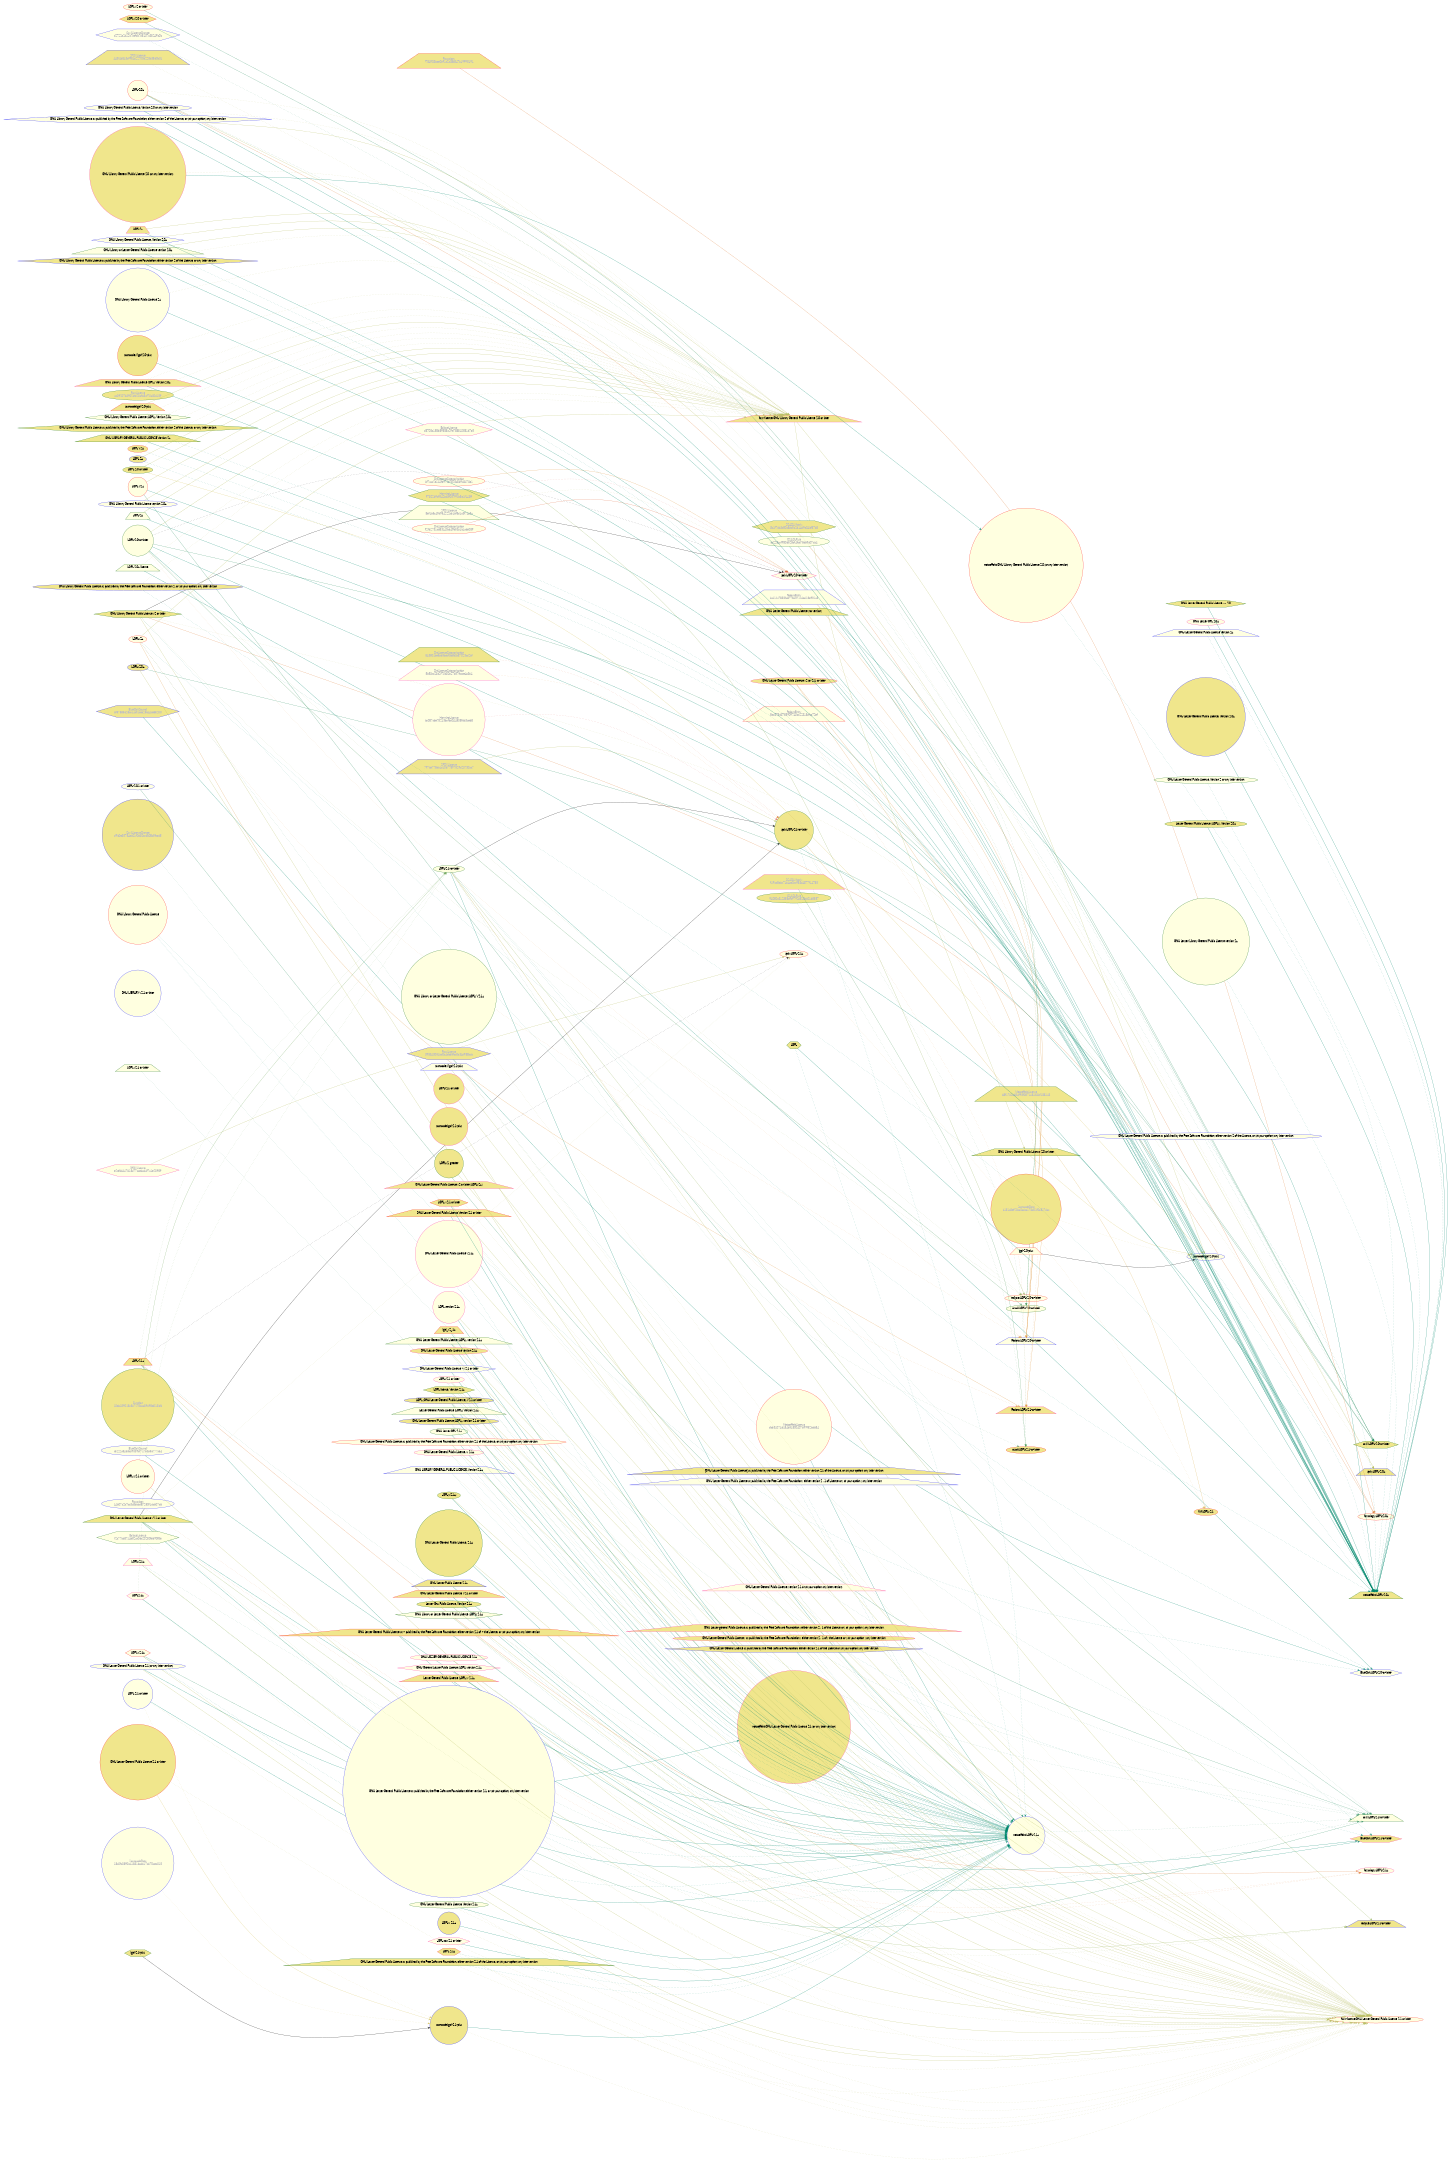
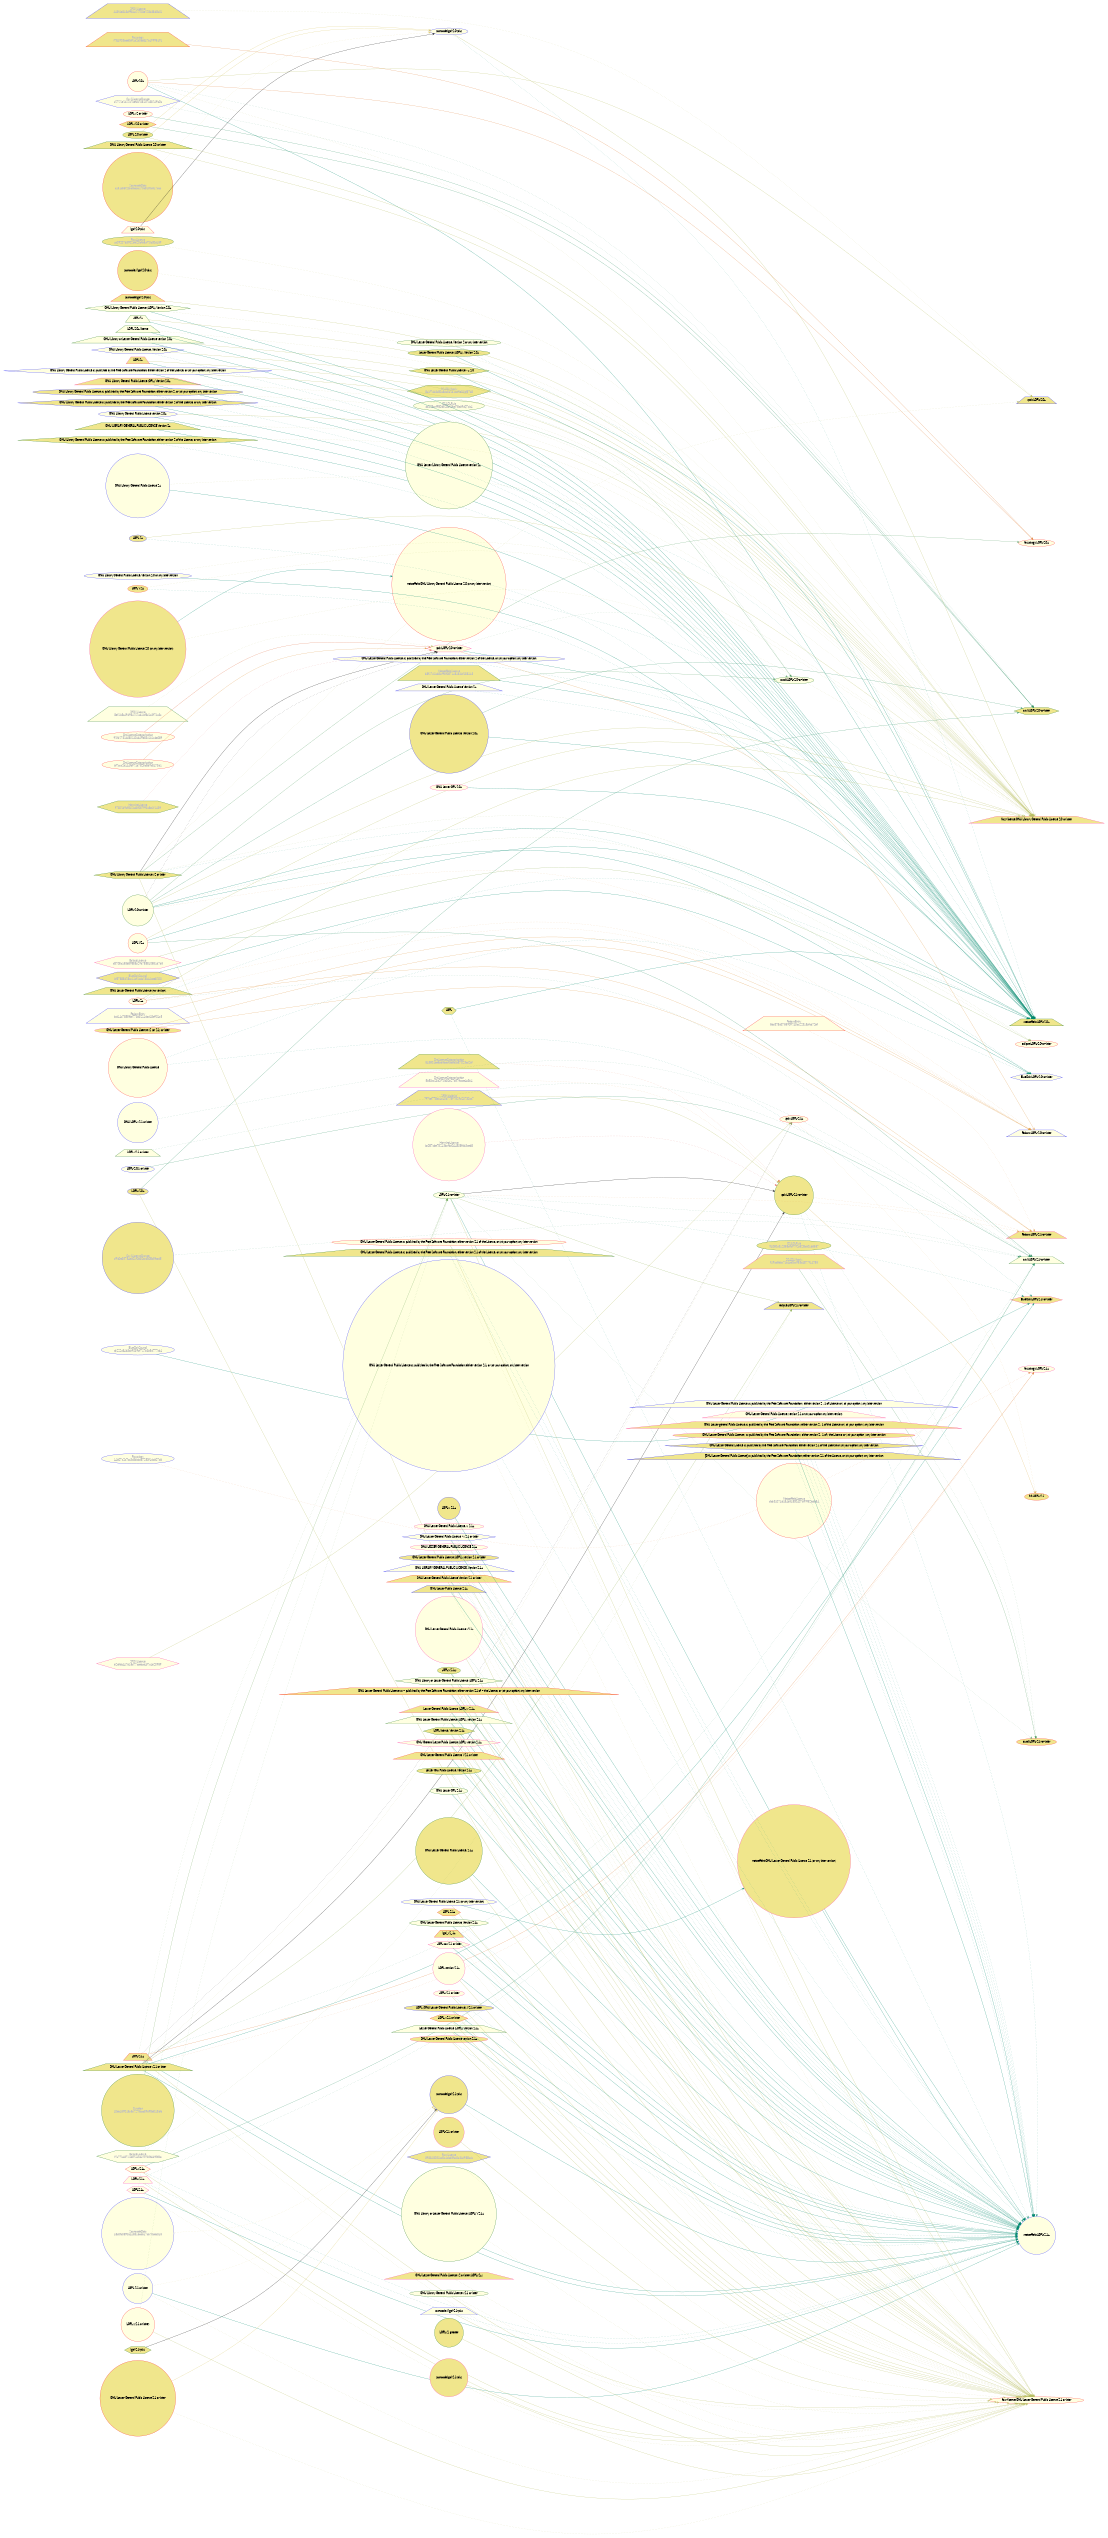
(885, 792) -> (666, 377)
(914, 821) -> (669, 561)
(879, 910) -> (518, 602)
(138, 993) -> (138, 1123)
none -> (449, 2293)
